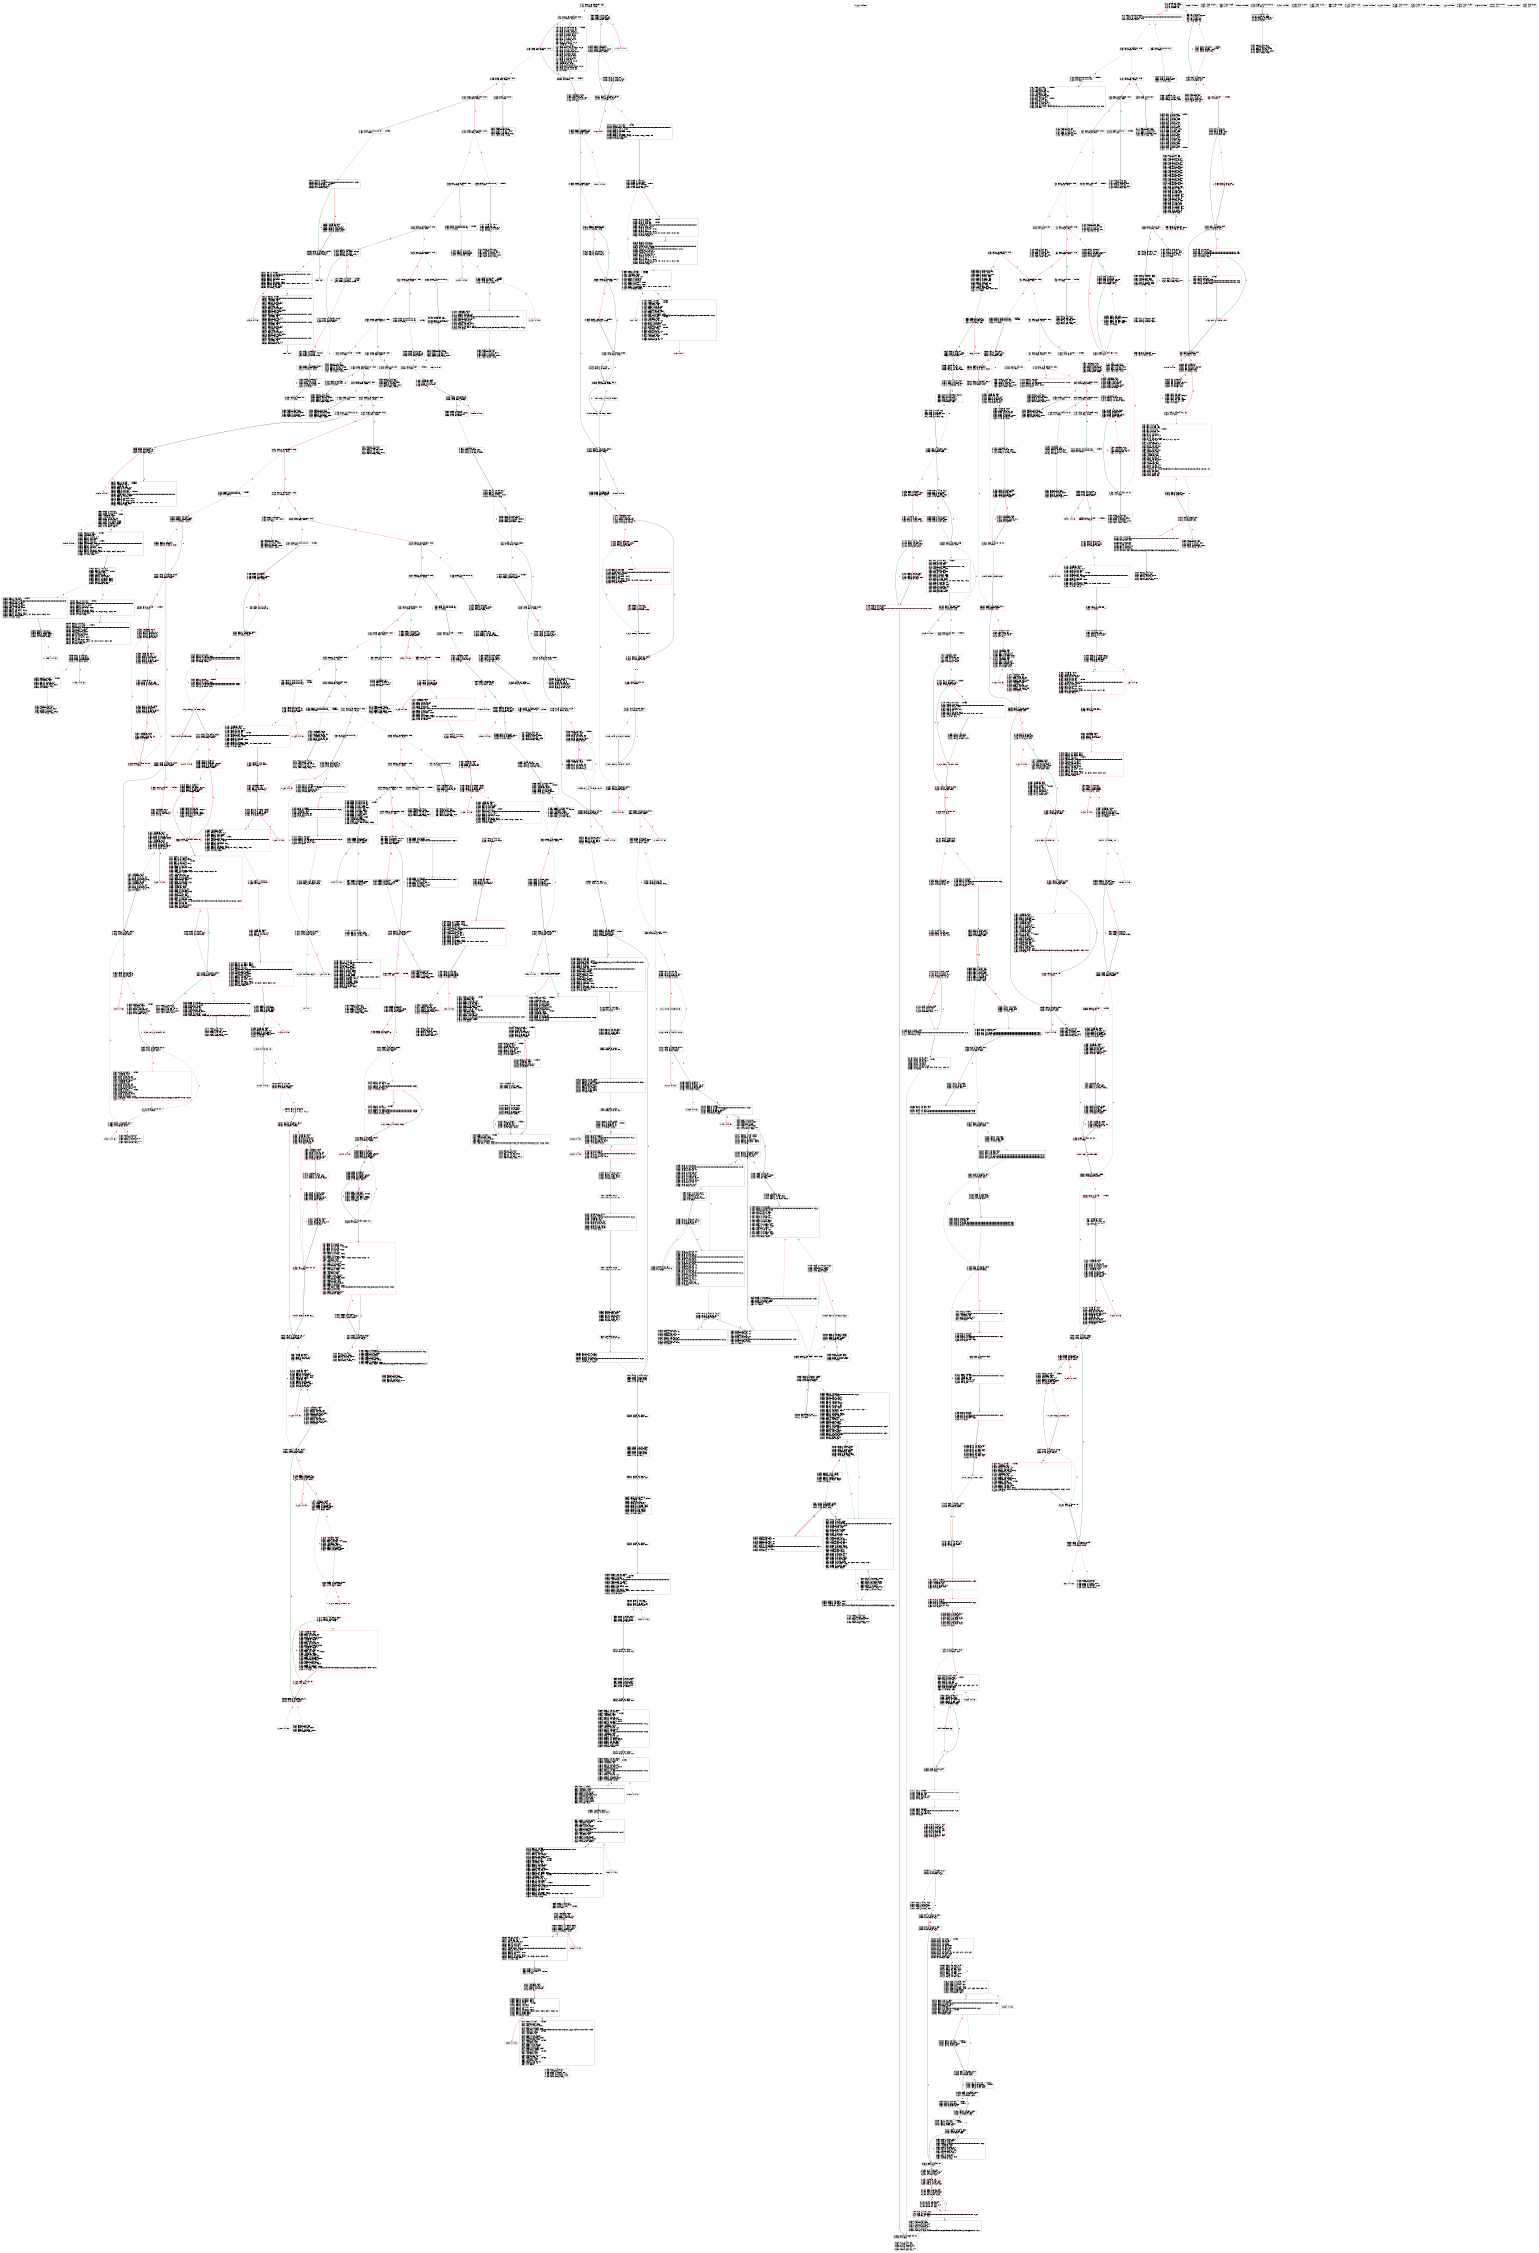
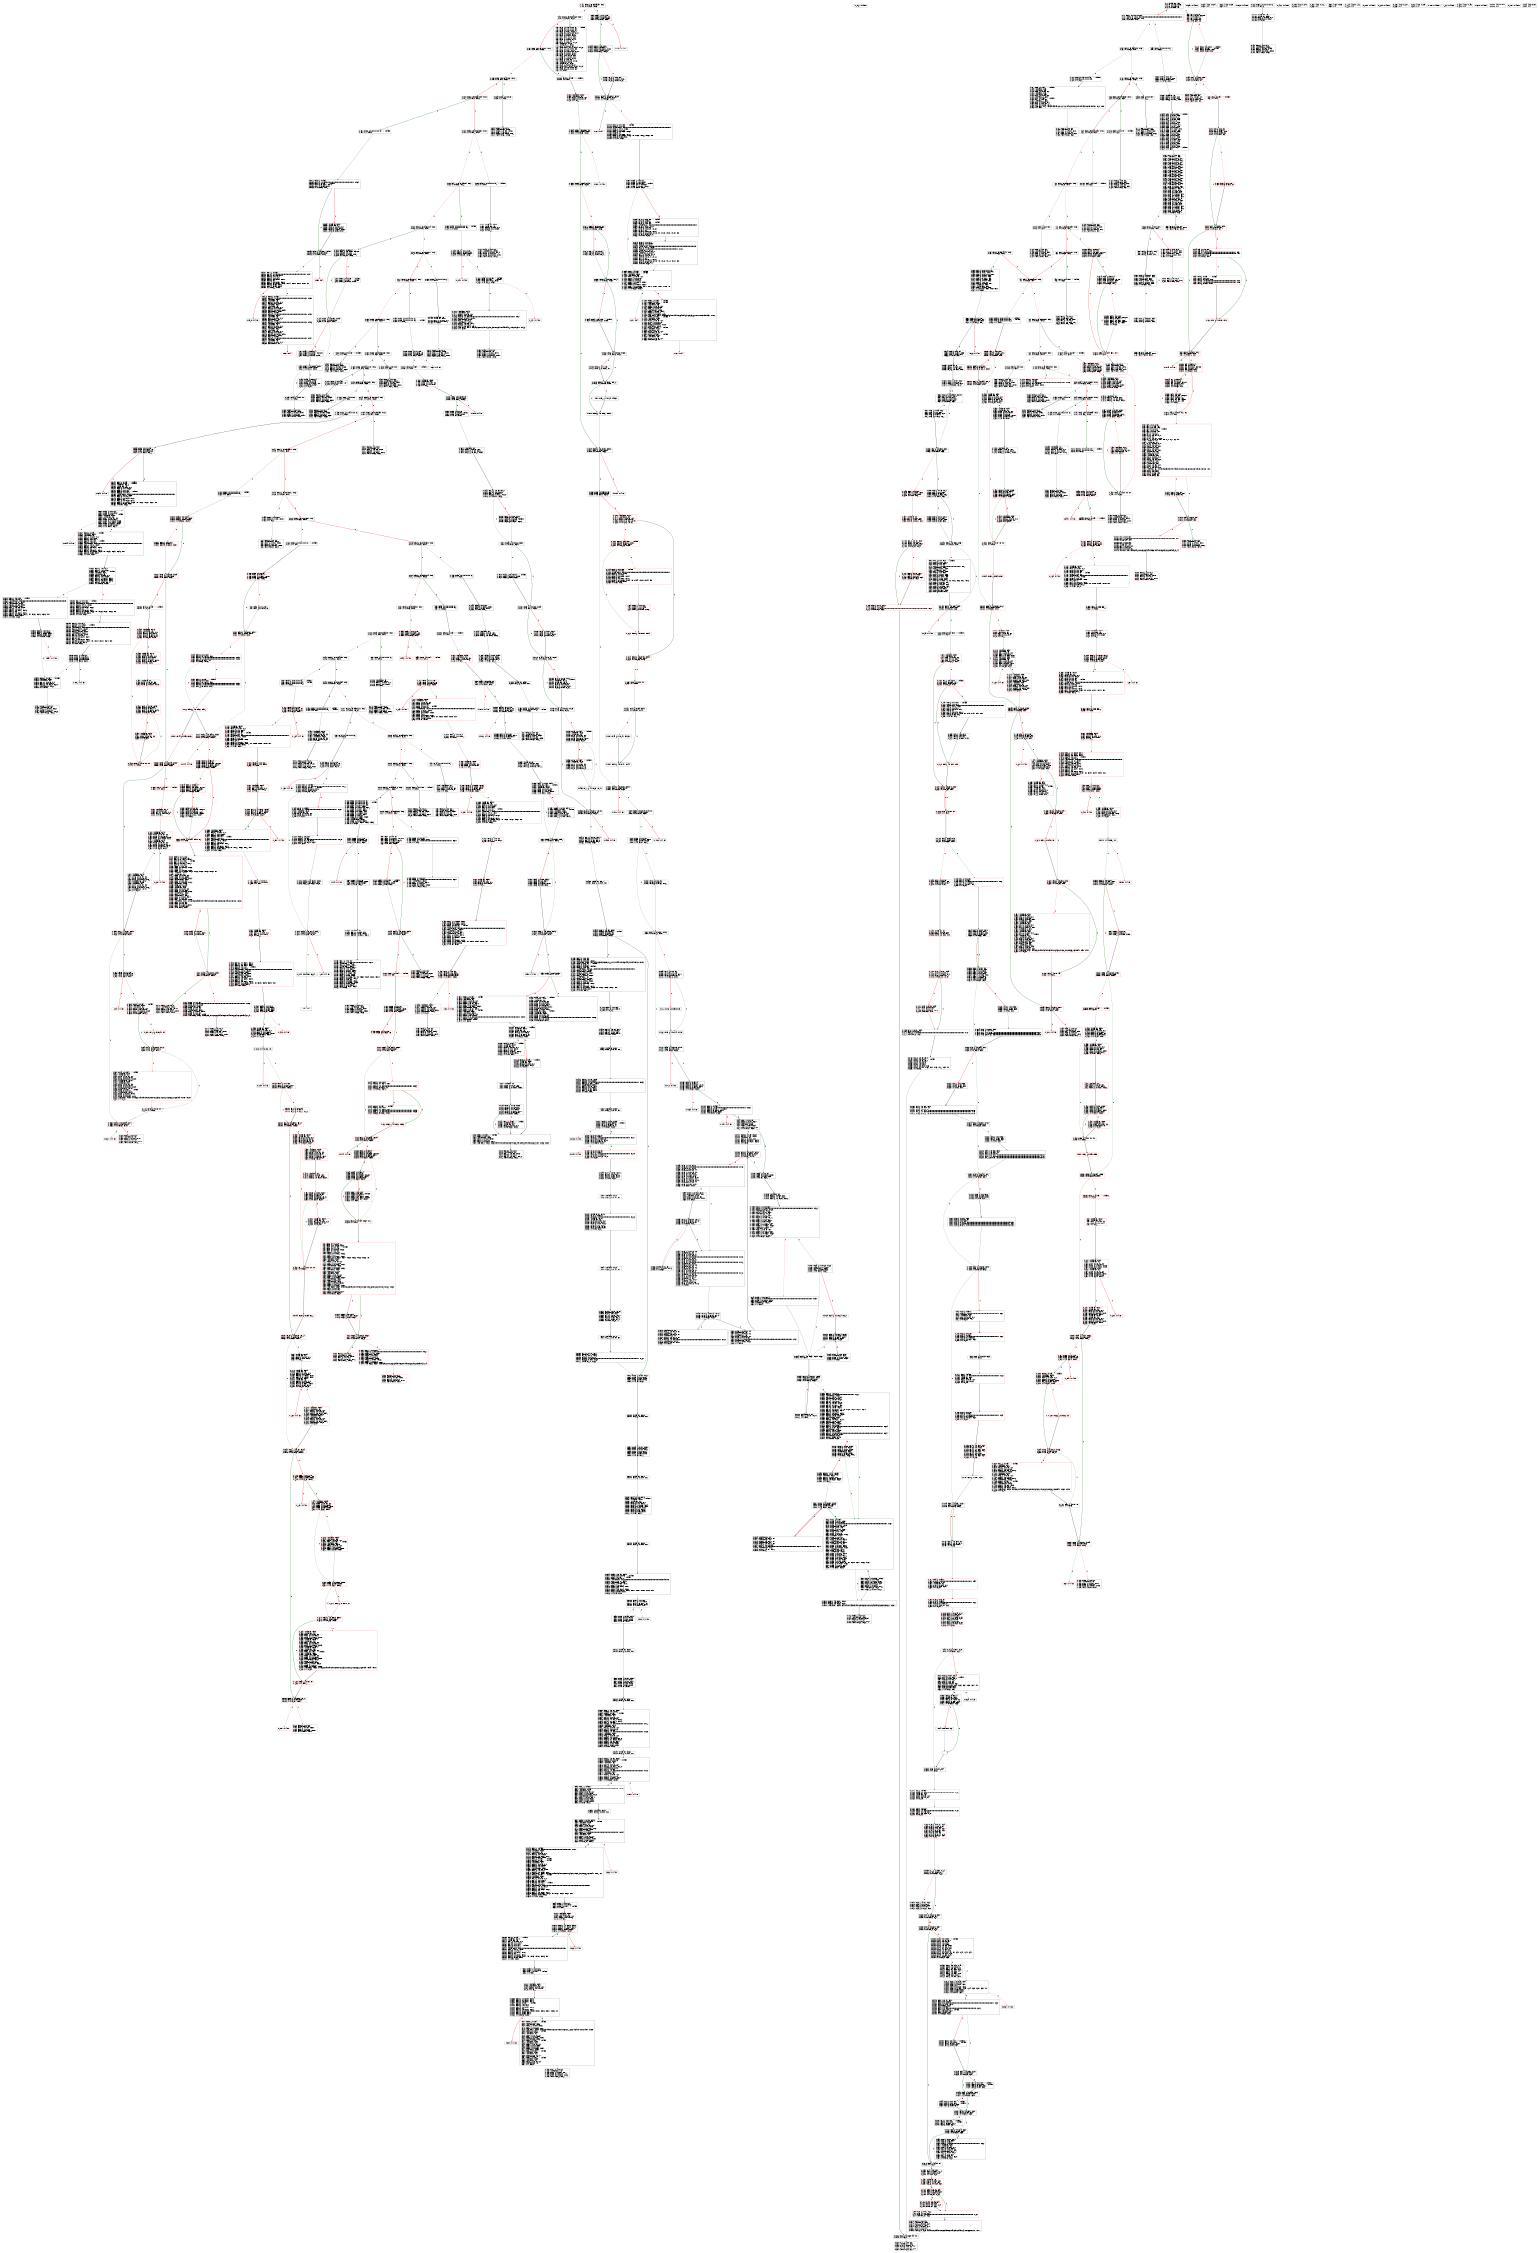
(396, 620) -> none
